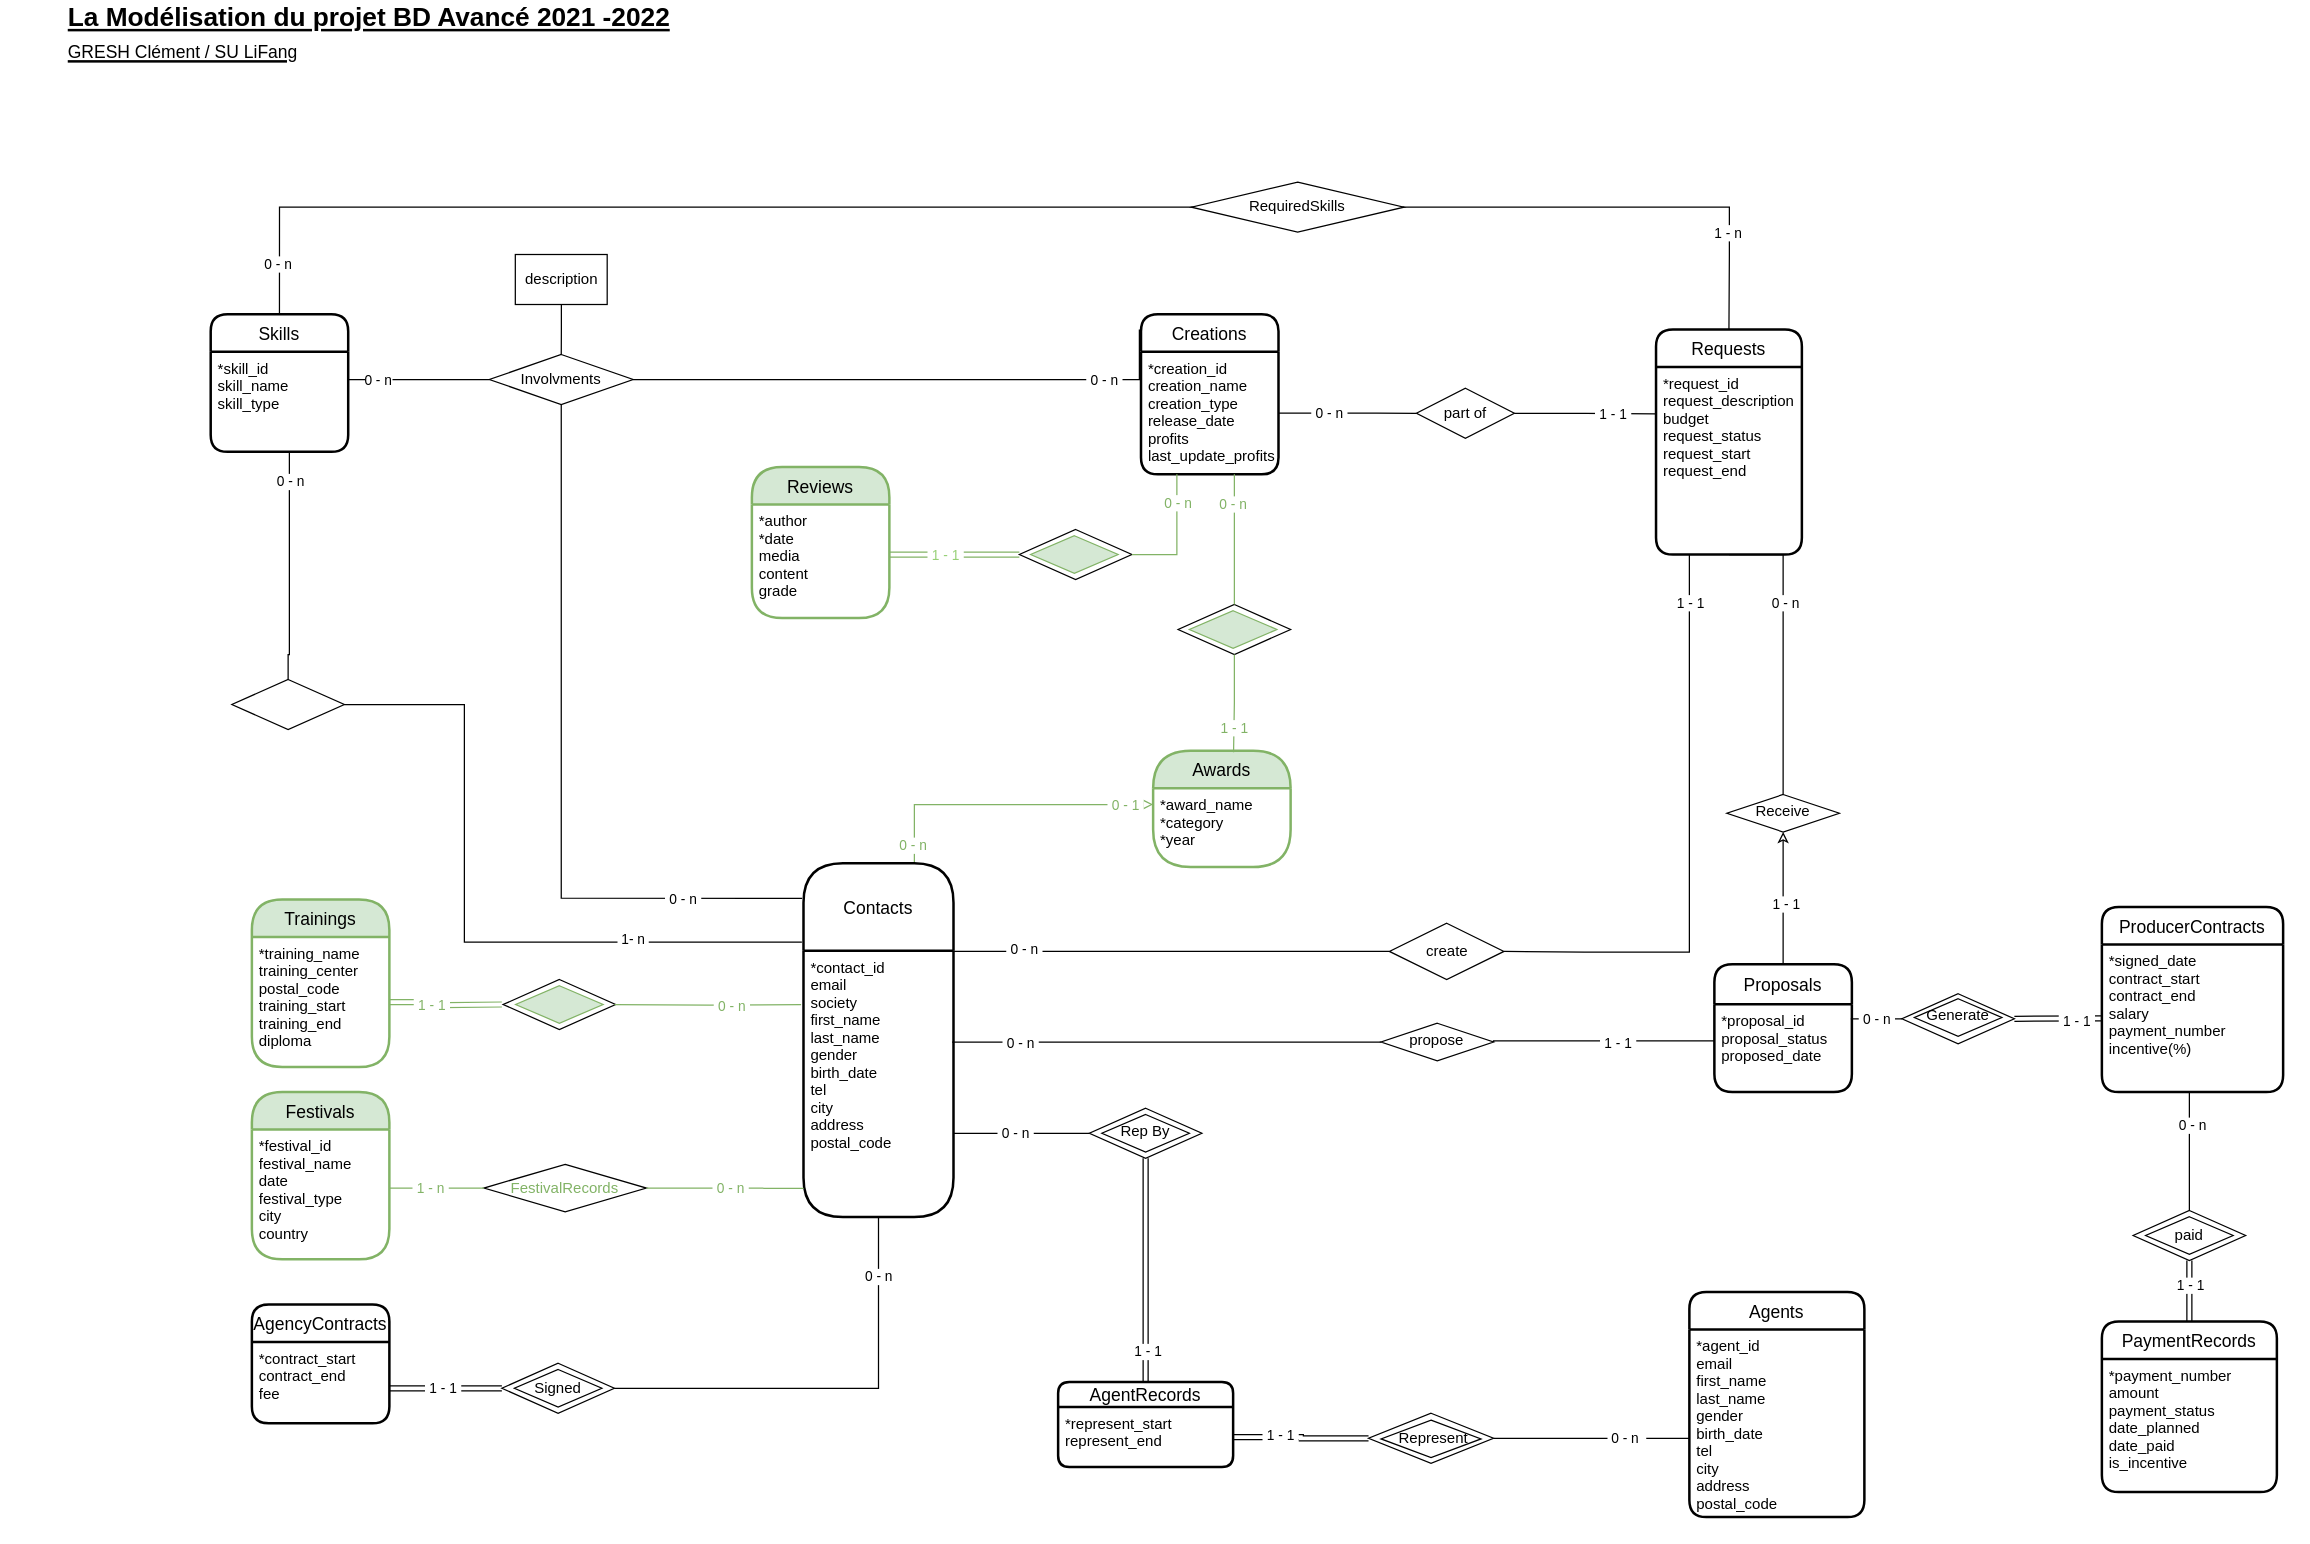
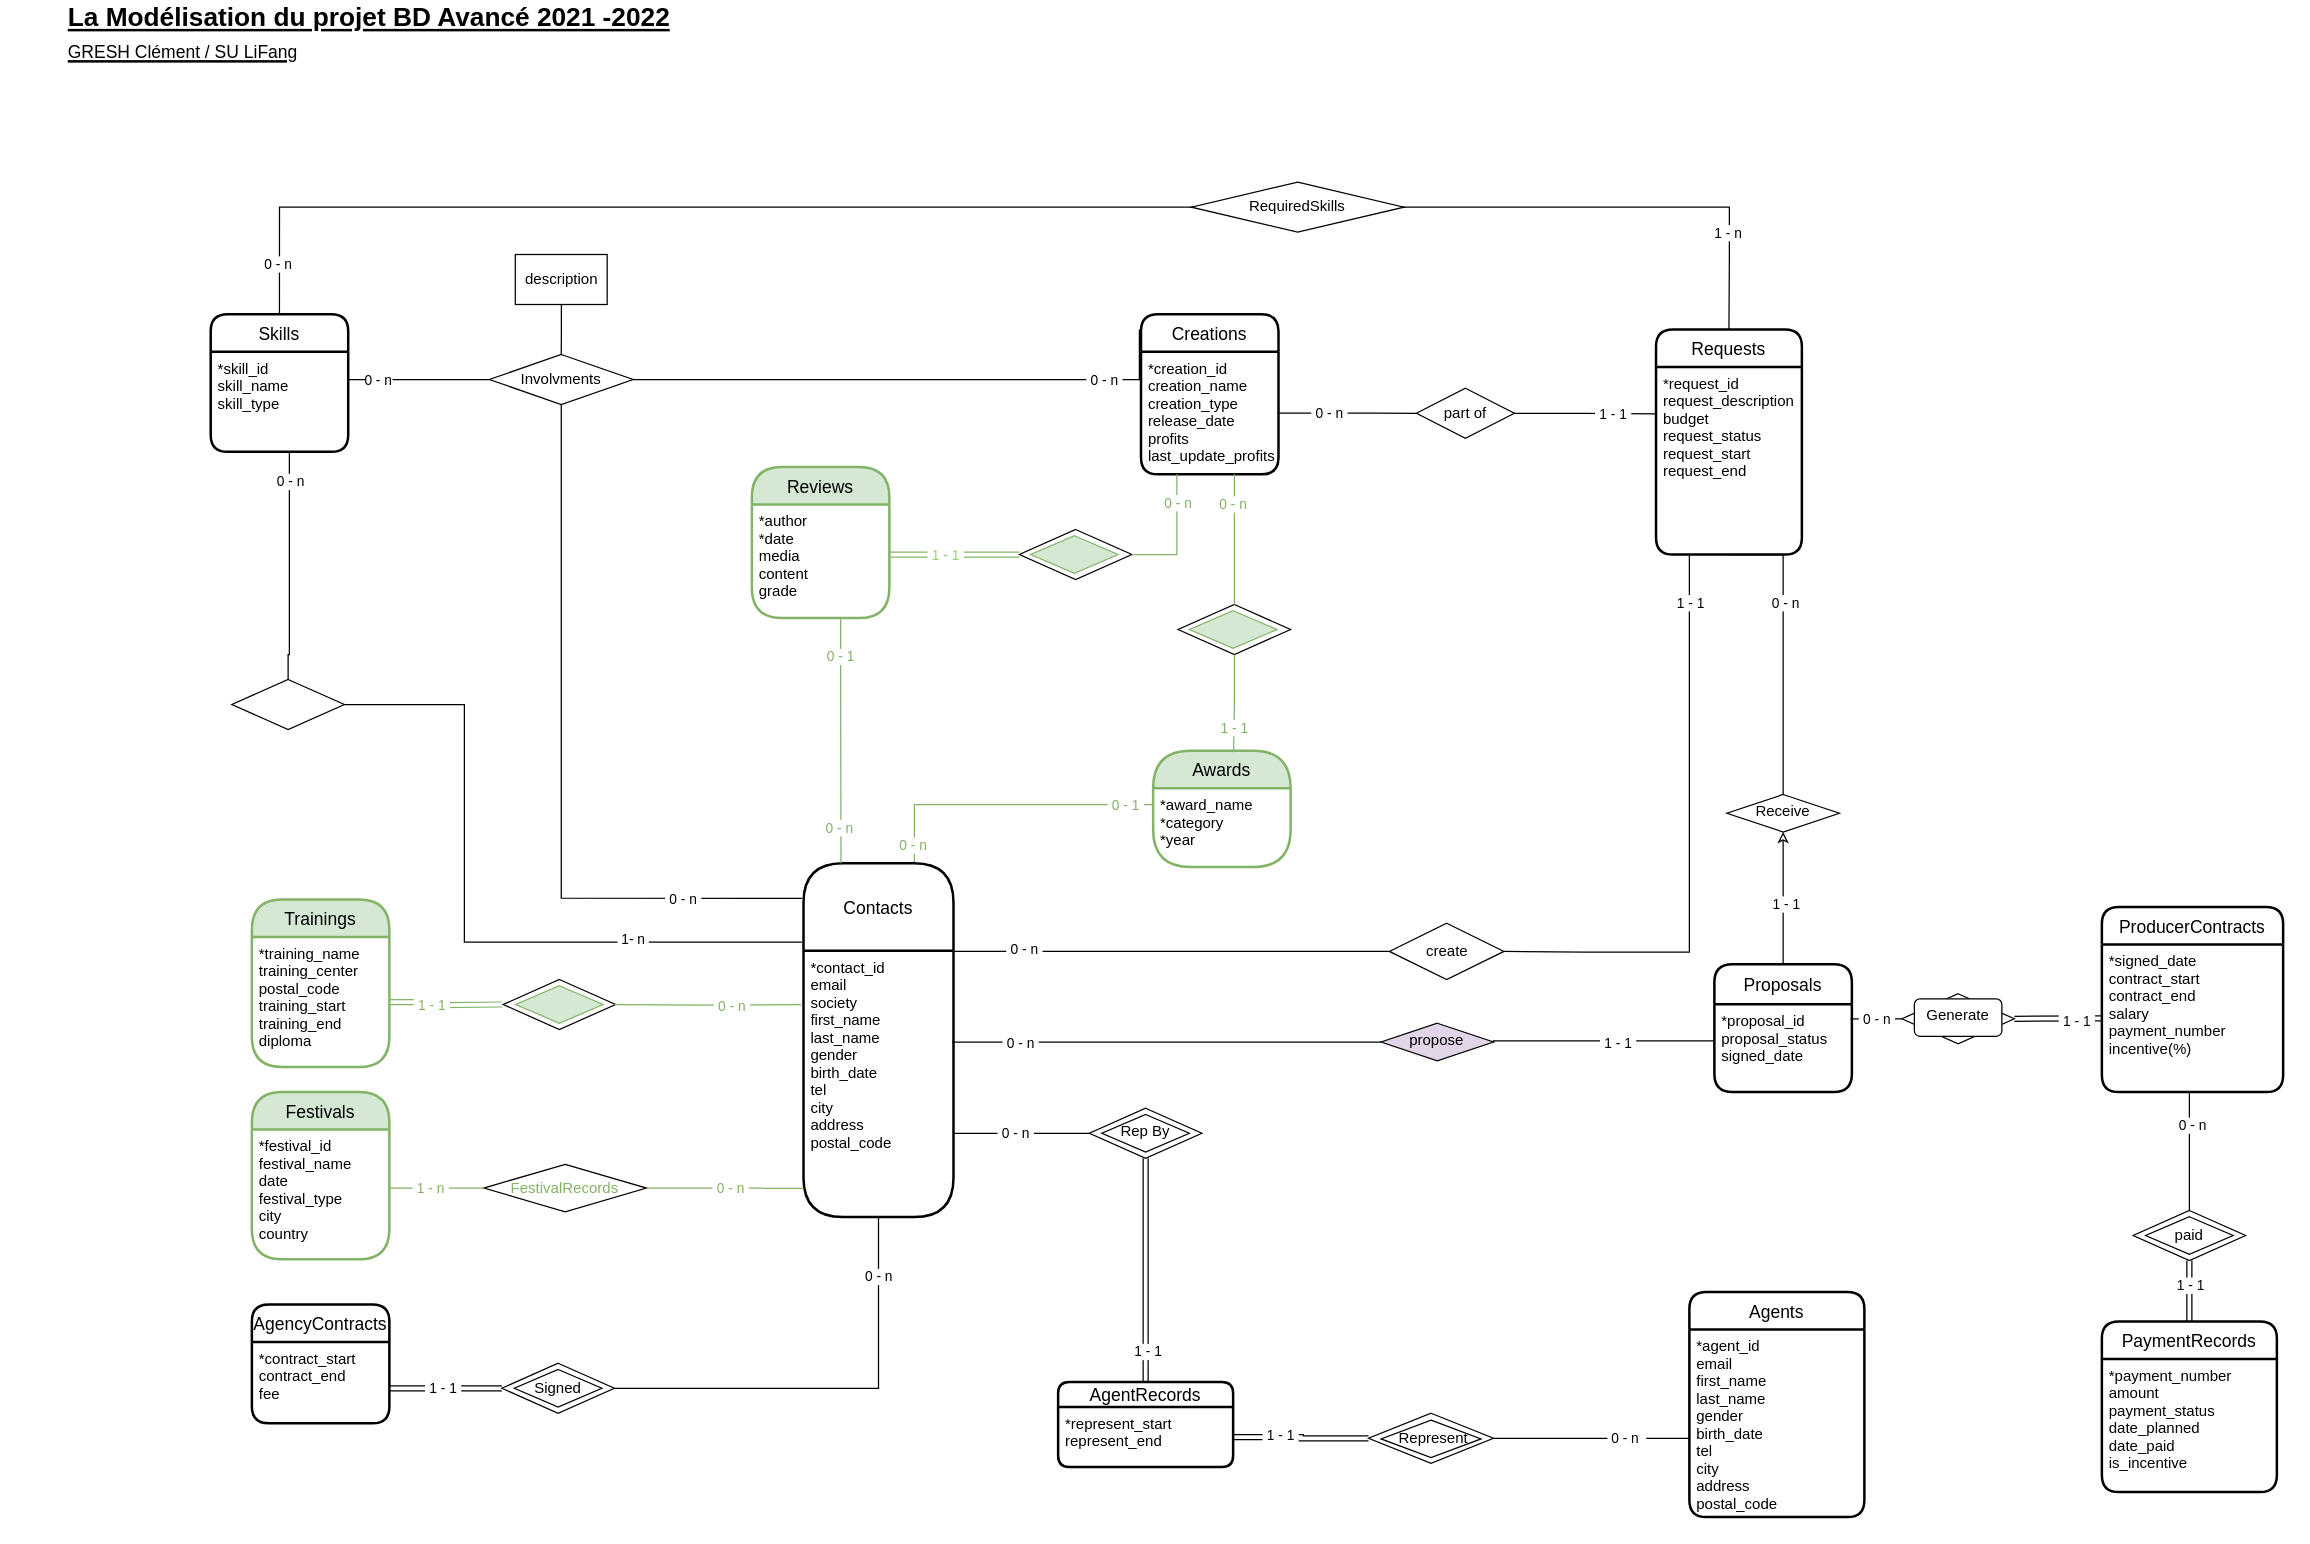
none -> (841, 742)
(1142, 804) -> (1146, 804)
(1958, 1017) -> (1958, 1017)
(1768, 1021) -> (1768, 1021)
(1437, 1042) -> (1437, 1042)
